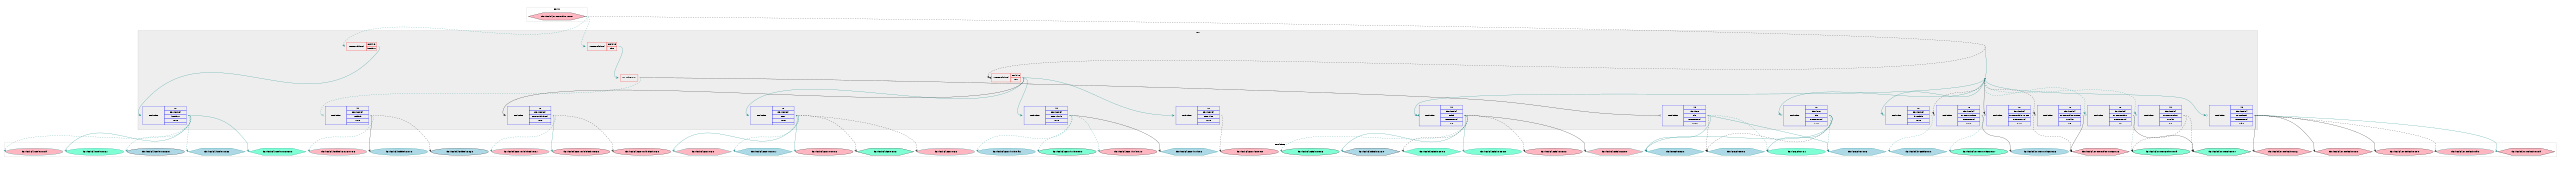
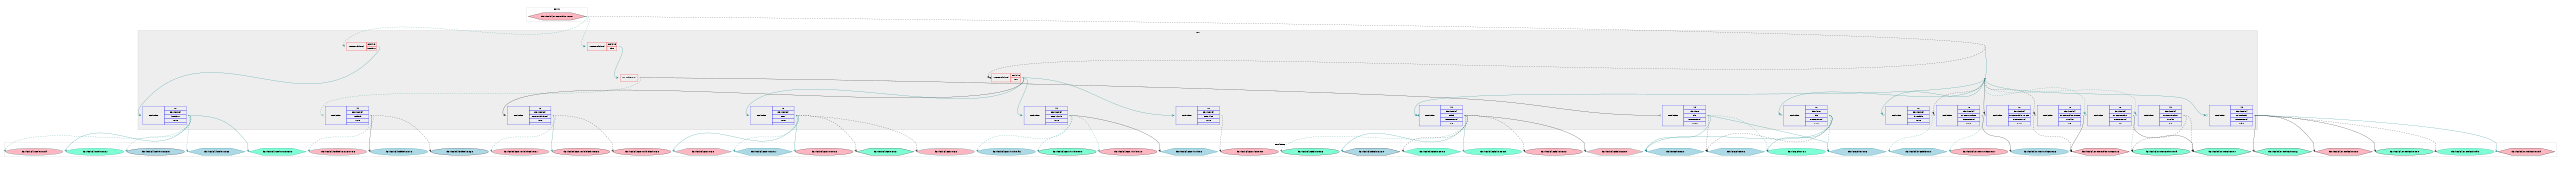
(1979, 152) -> (1979, 152)
(2283, 152) -> (2283, 152)
(2405, 152) -> (2405, 152)
(2465, 152) -> (2465, 152)
